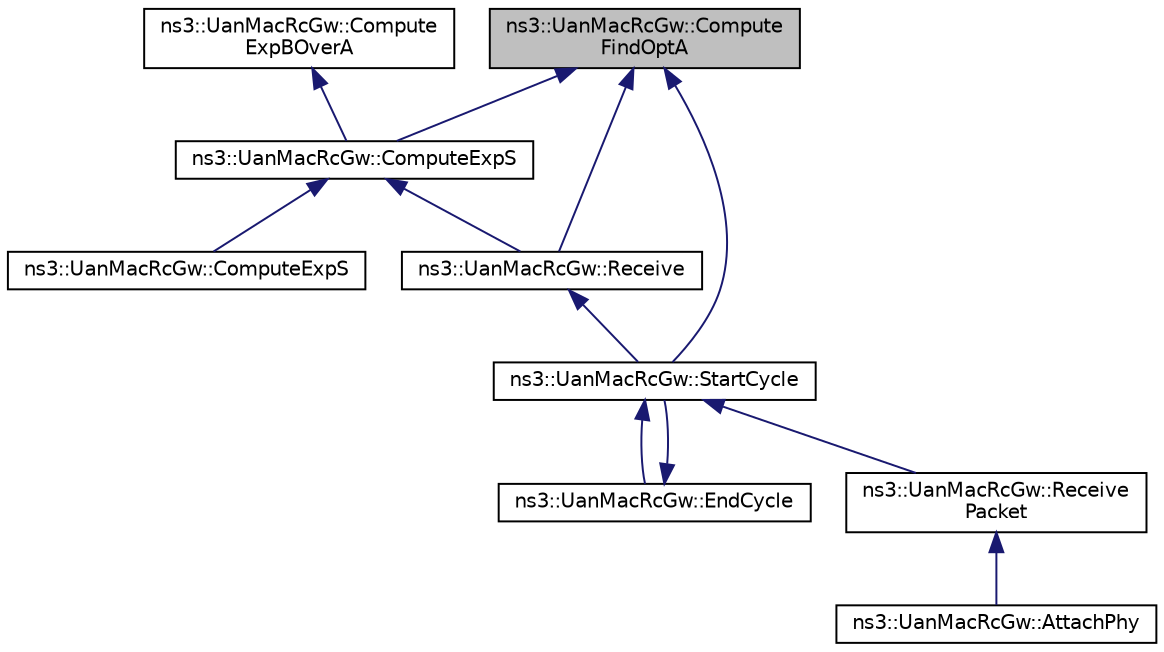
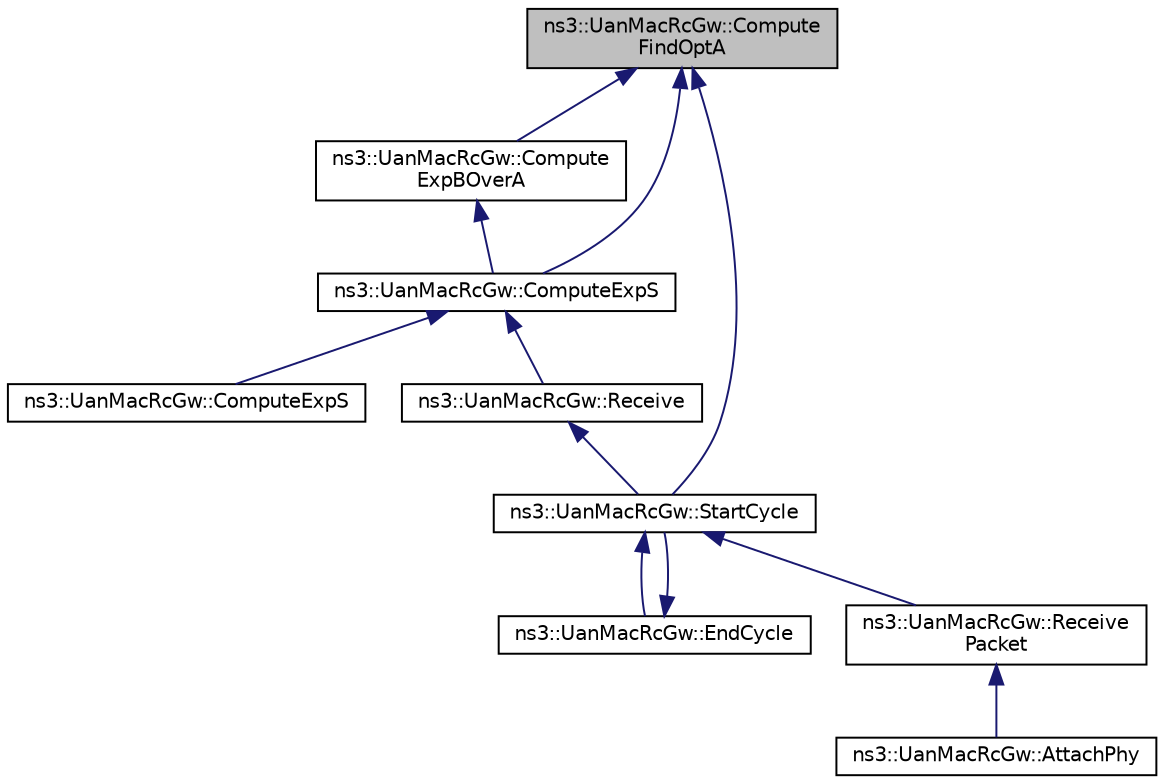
(592, 169) -> (568, 110)
